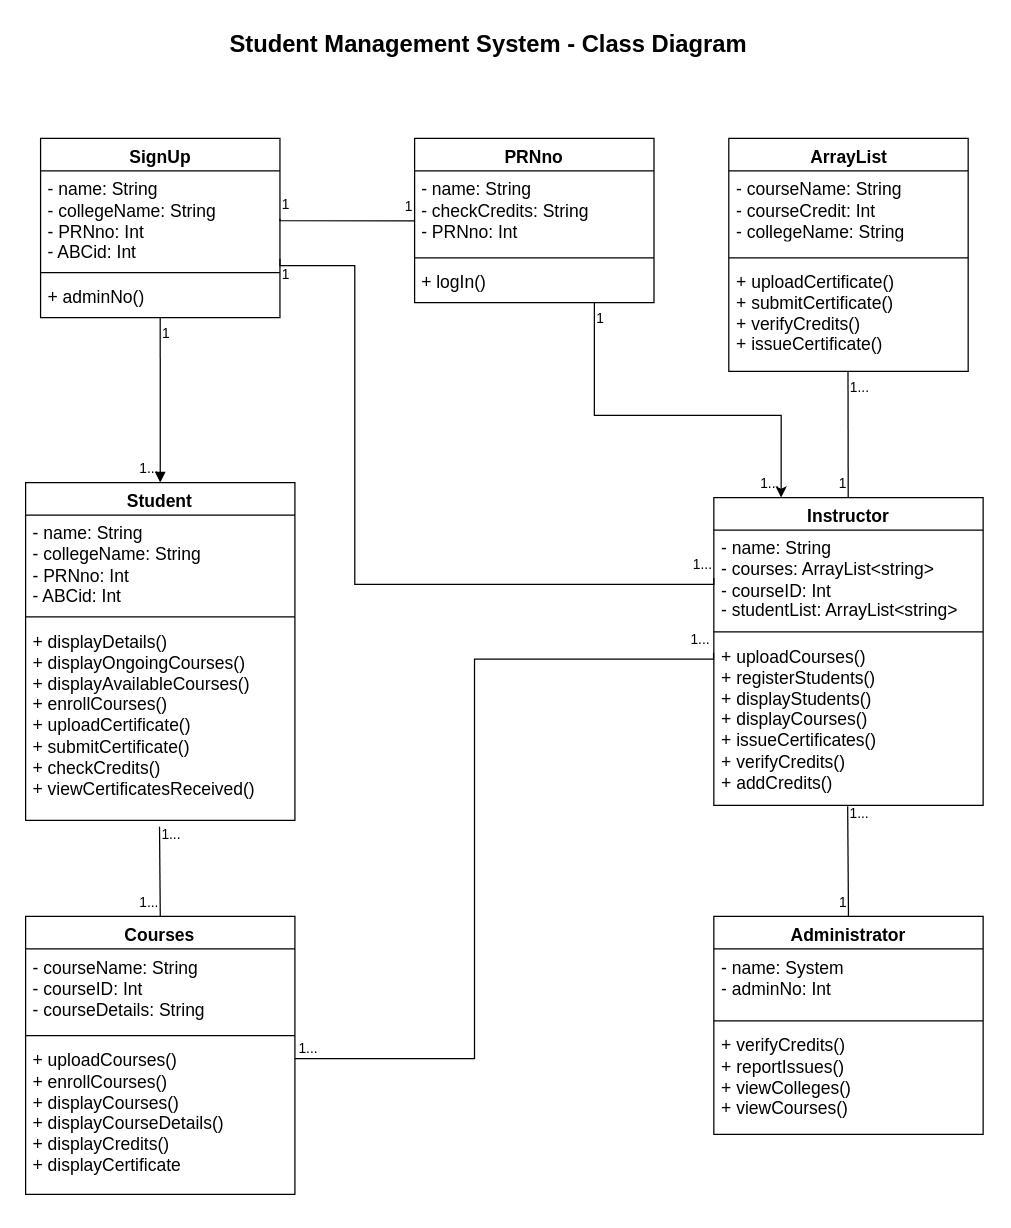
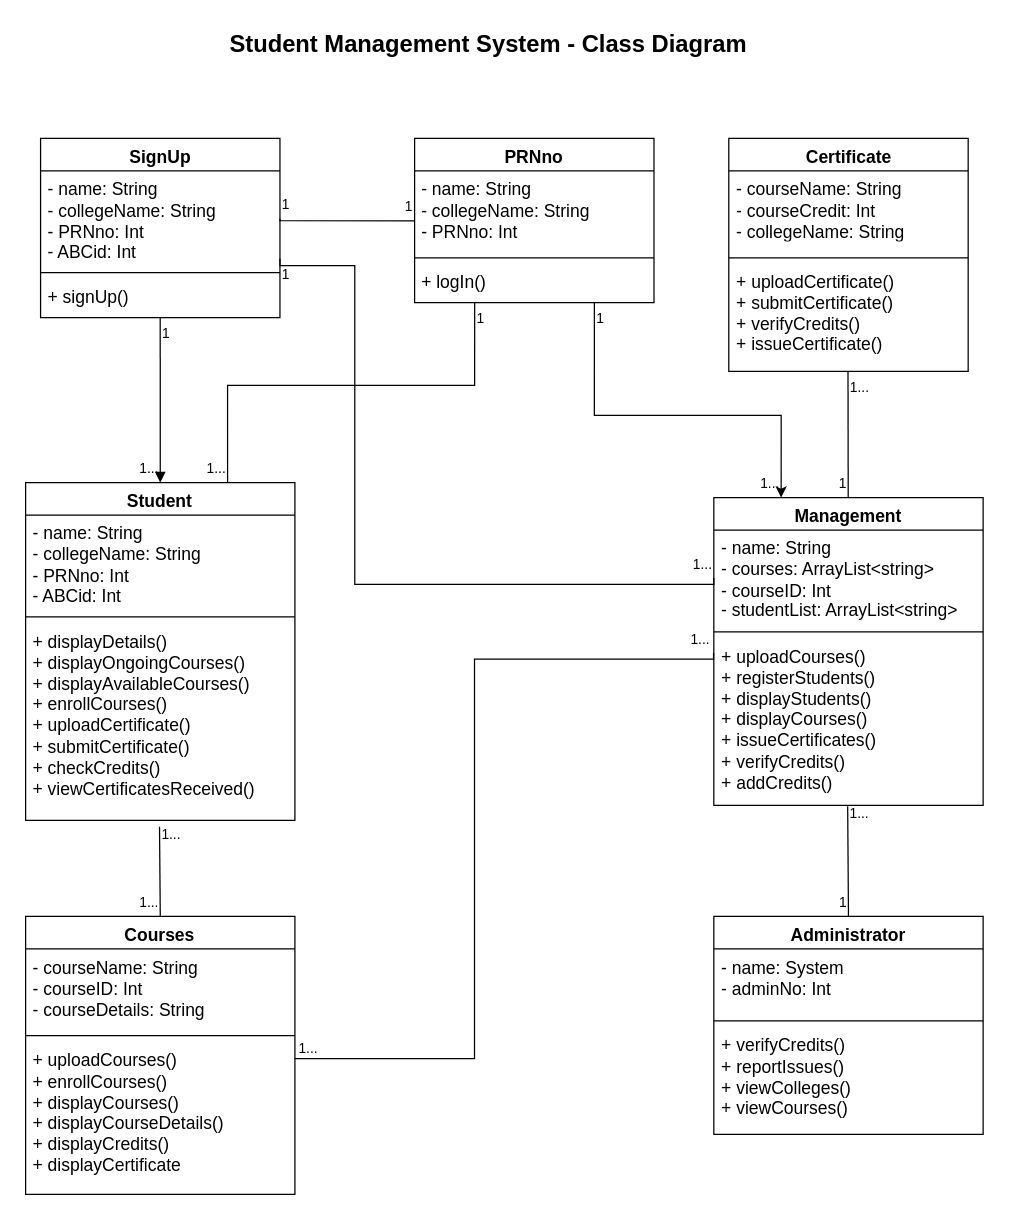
(849, 156) -> (849, 156)
(518, 211) -> (511, 211)
(97, 297) -> (93, 297)
none -> (343, 385)
(849, 515) -> (849, 515)
